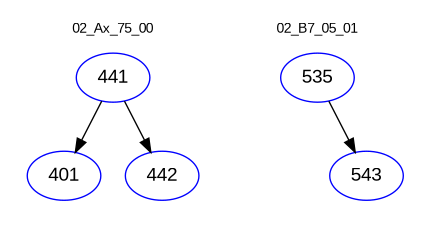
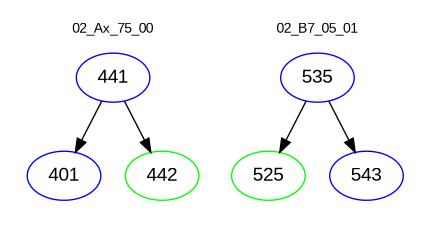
(162, 176) -> (162, 176)
none -> (268, 176)
